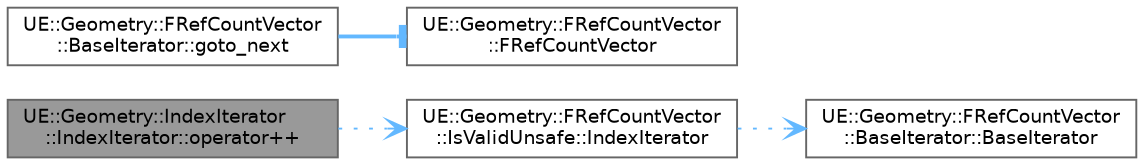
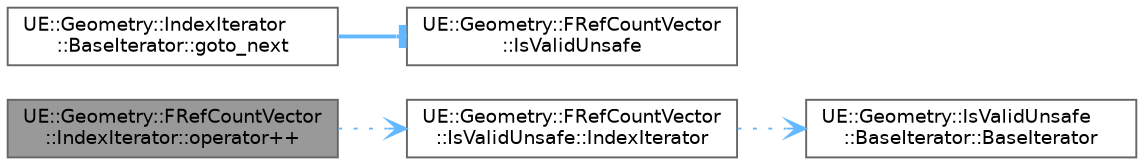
(173, 36) -> (173, 36)
(572, 36) -> (572, 36)
(173, 129) -> (173, 129)
(971, 129) -> (971, 129)
